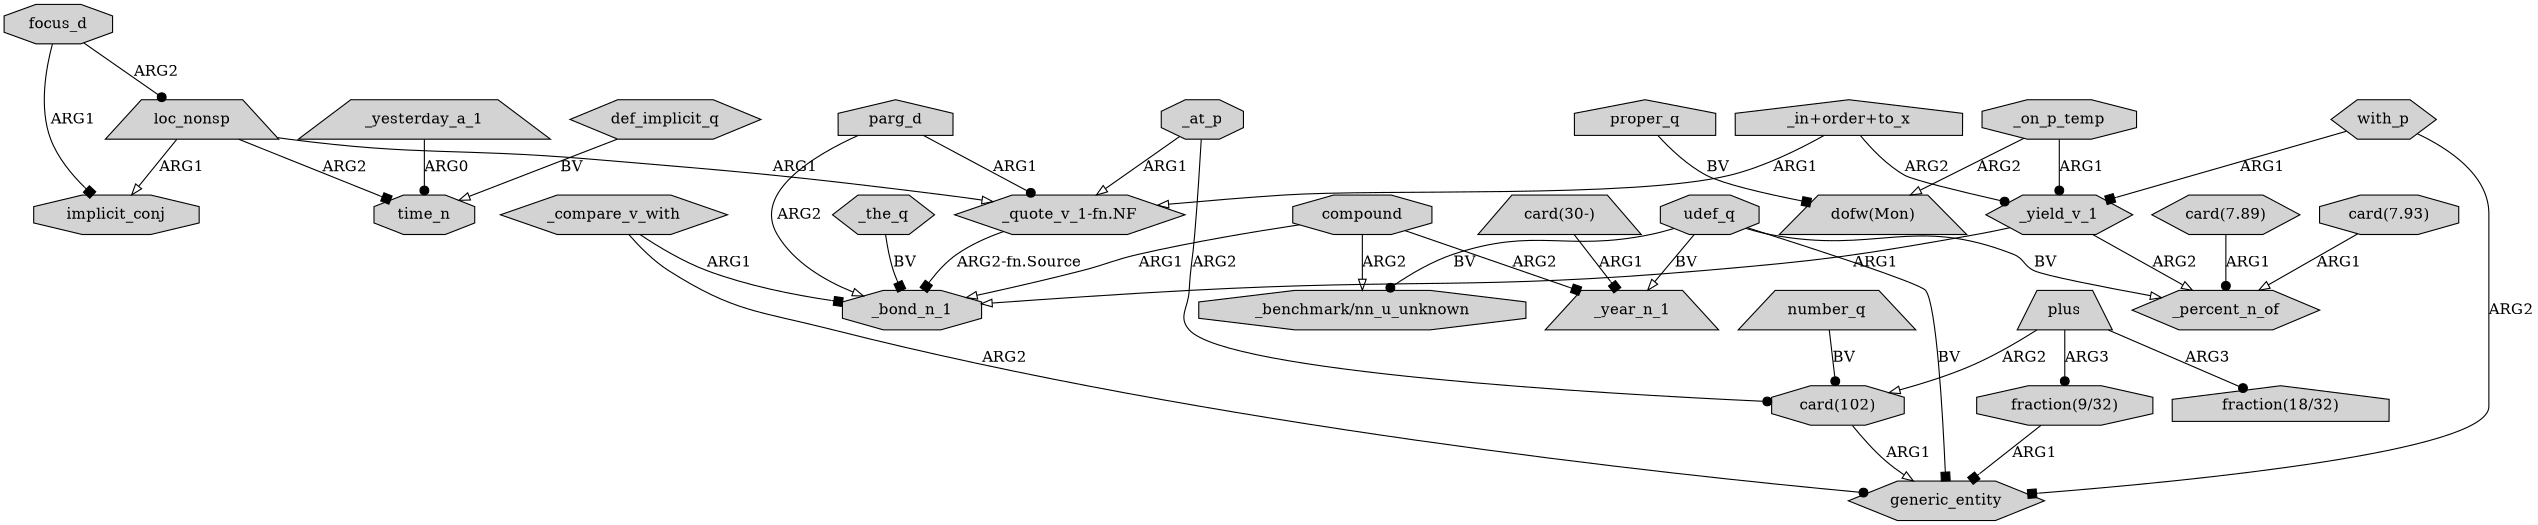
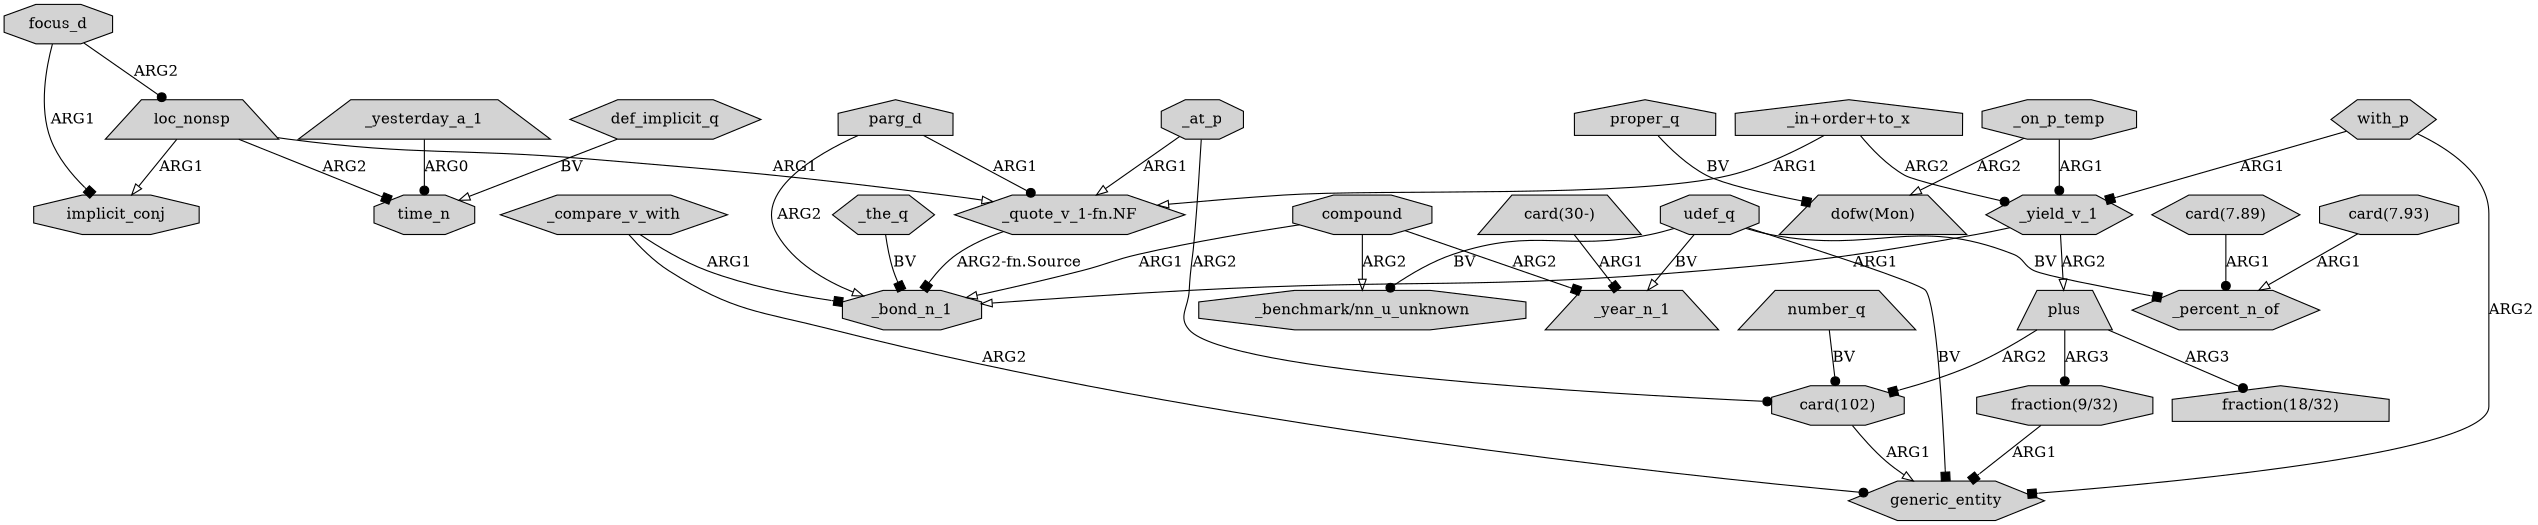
(1973, 242) -> (1973, 242)
(2138, 260) -> (2062, 257)
(1971, 366) -> (1971, 366)
